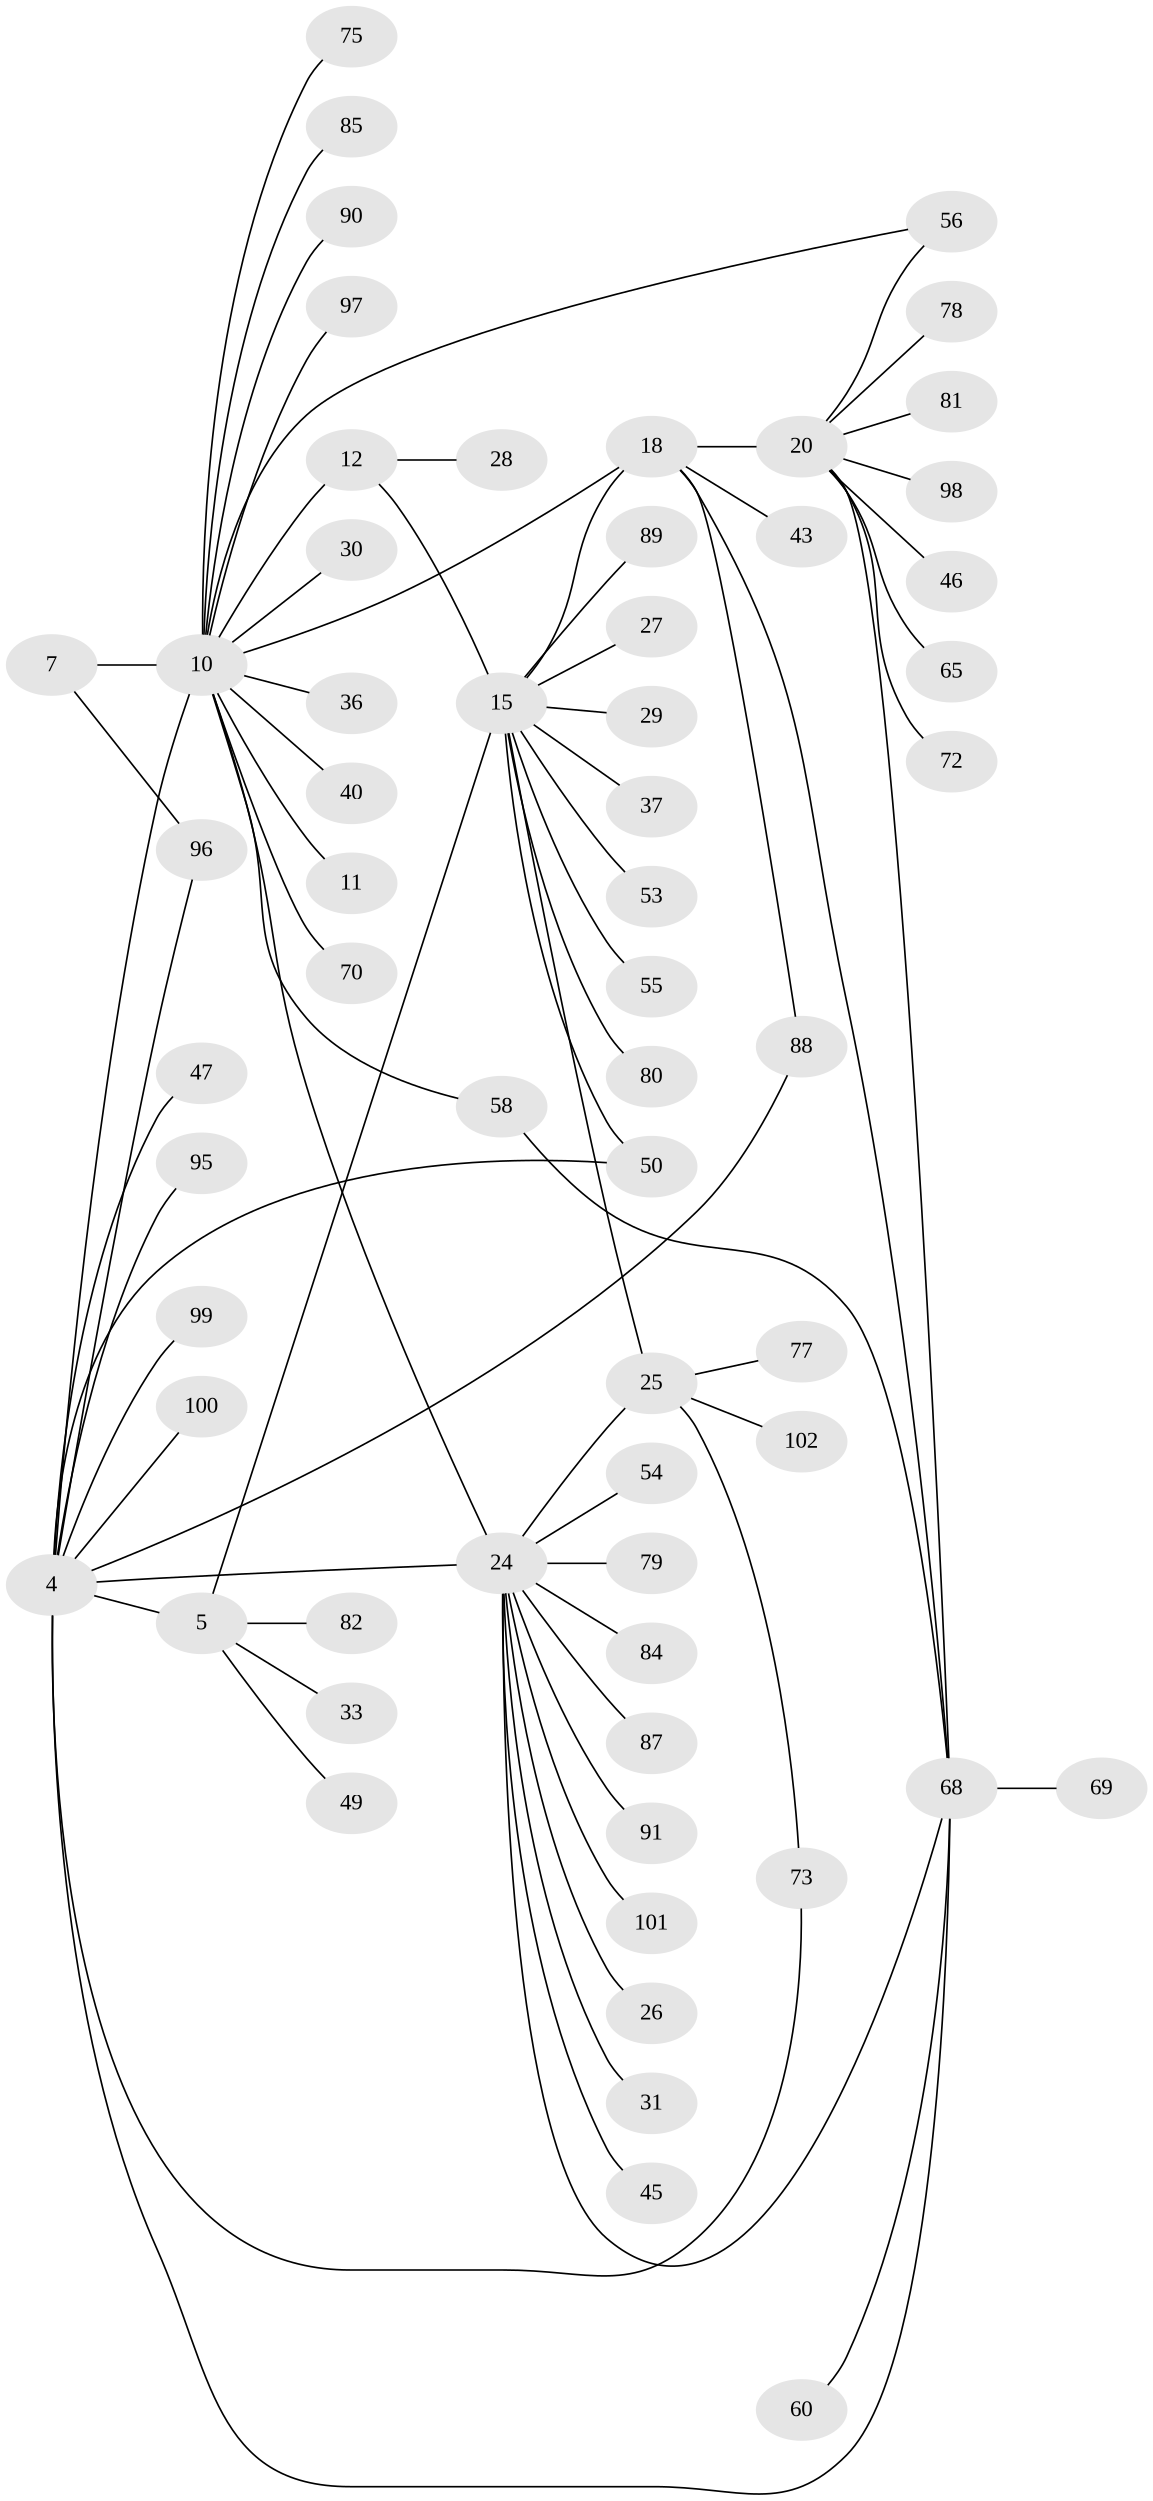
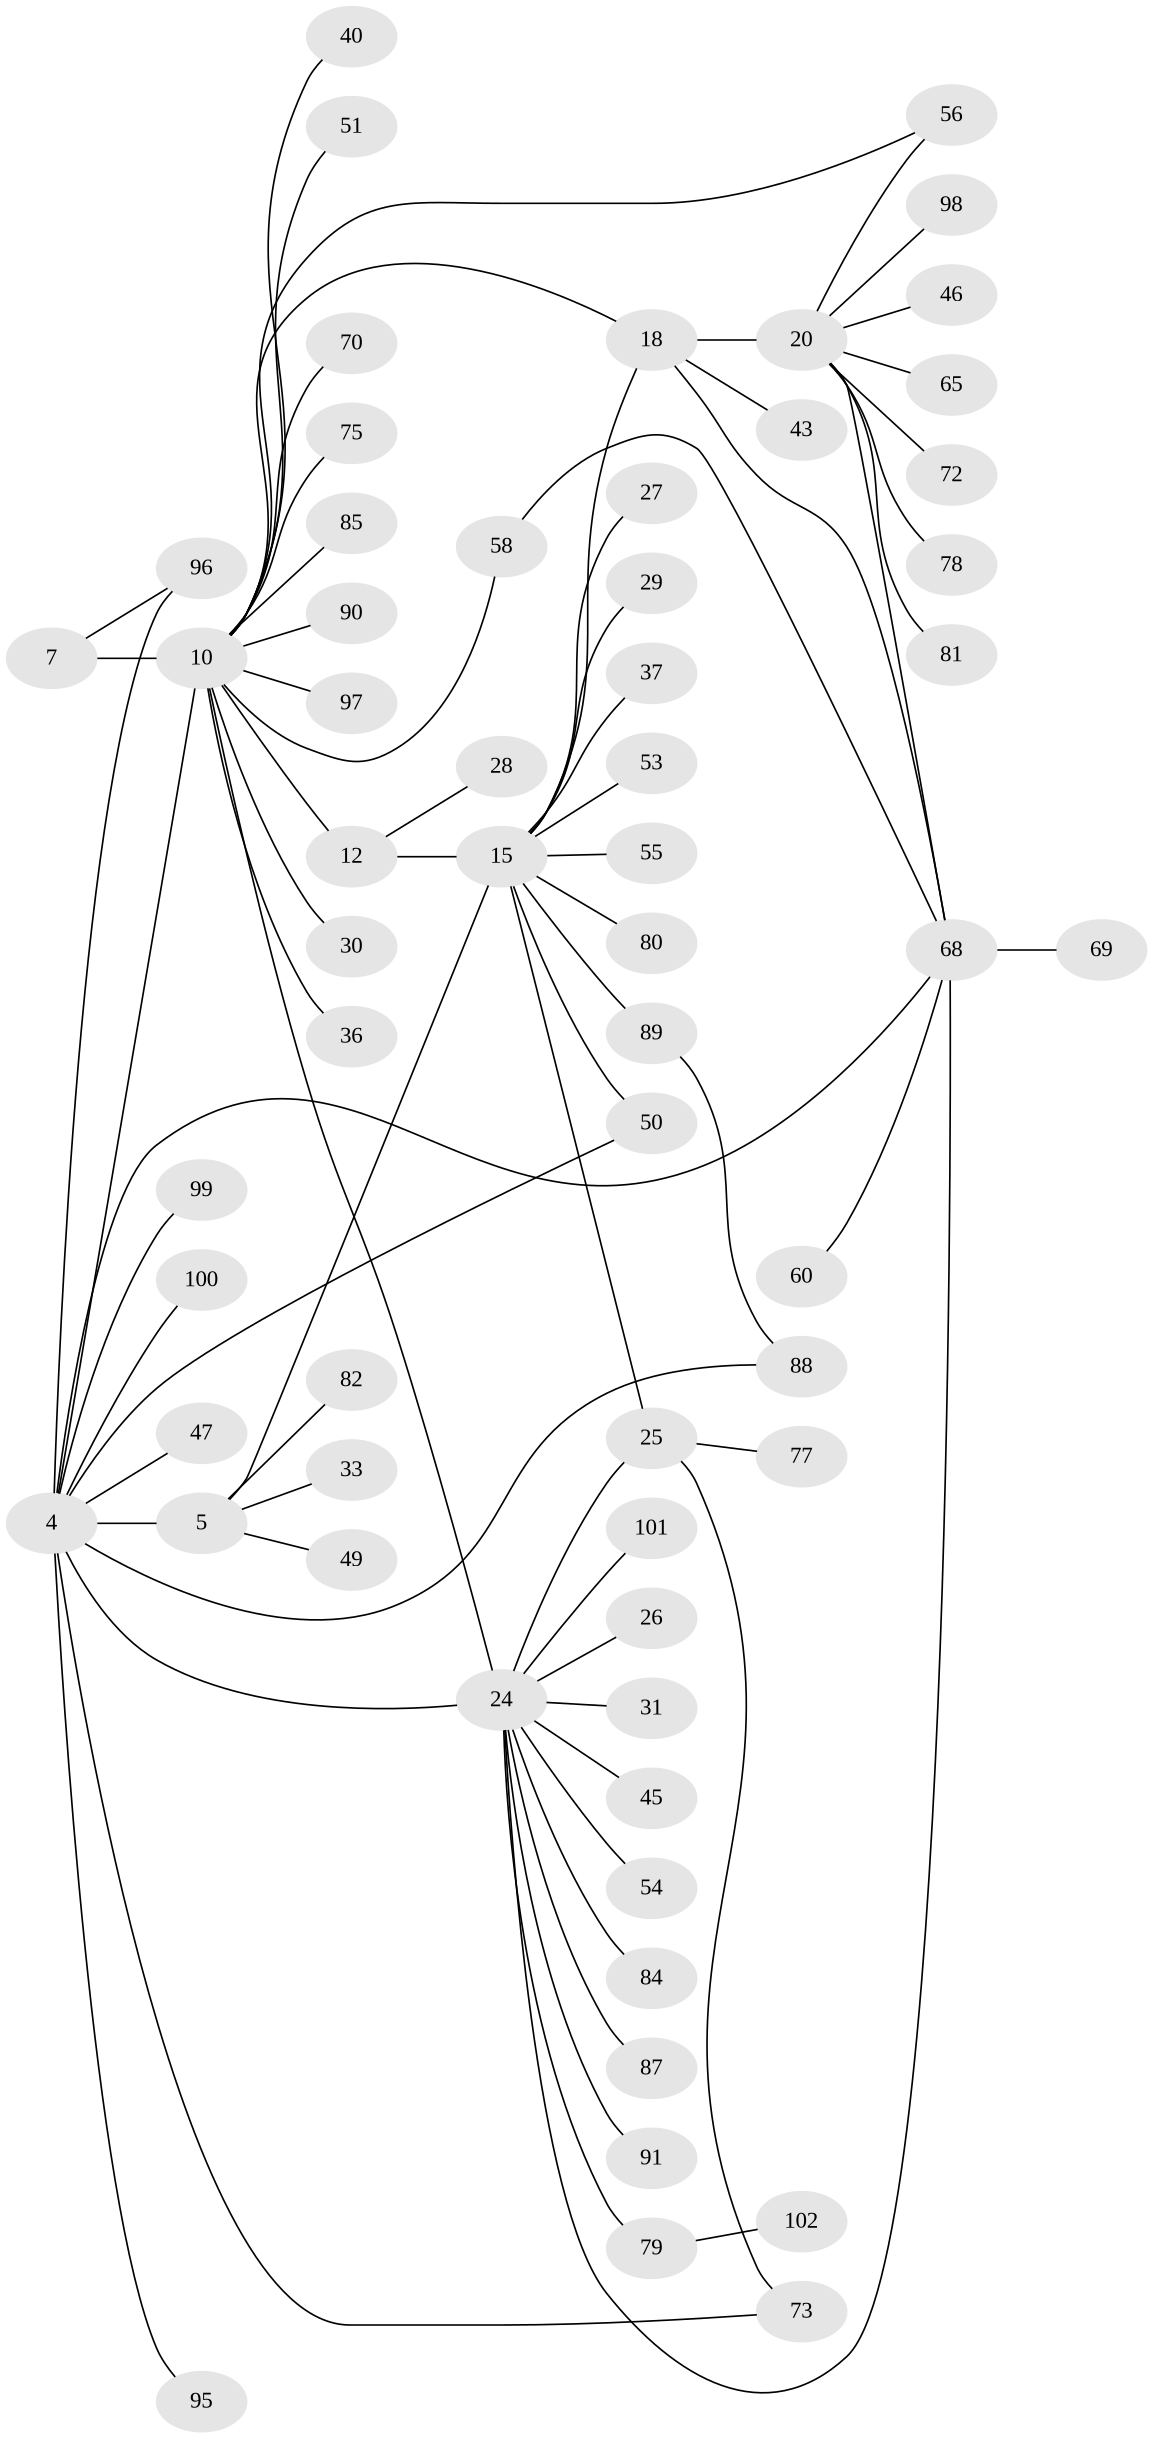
(750, 739) -> (727, 1200)
(352, 883) -> (352, 127)
(727, 1412) -> (727, 2235)
